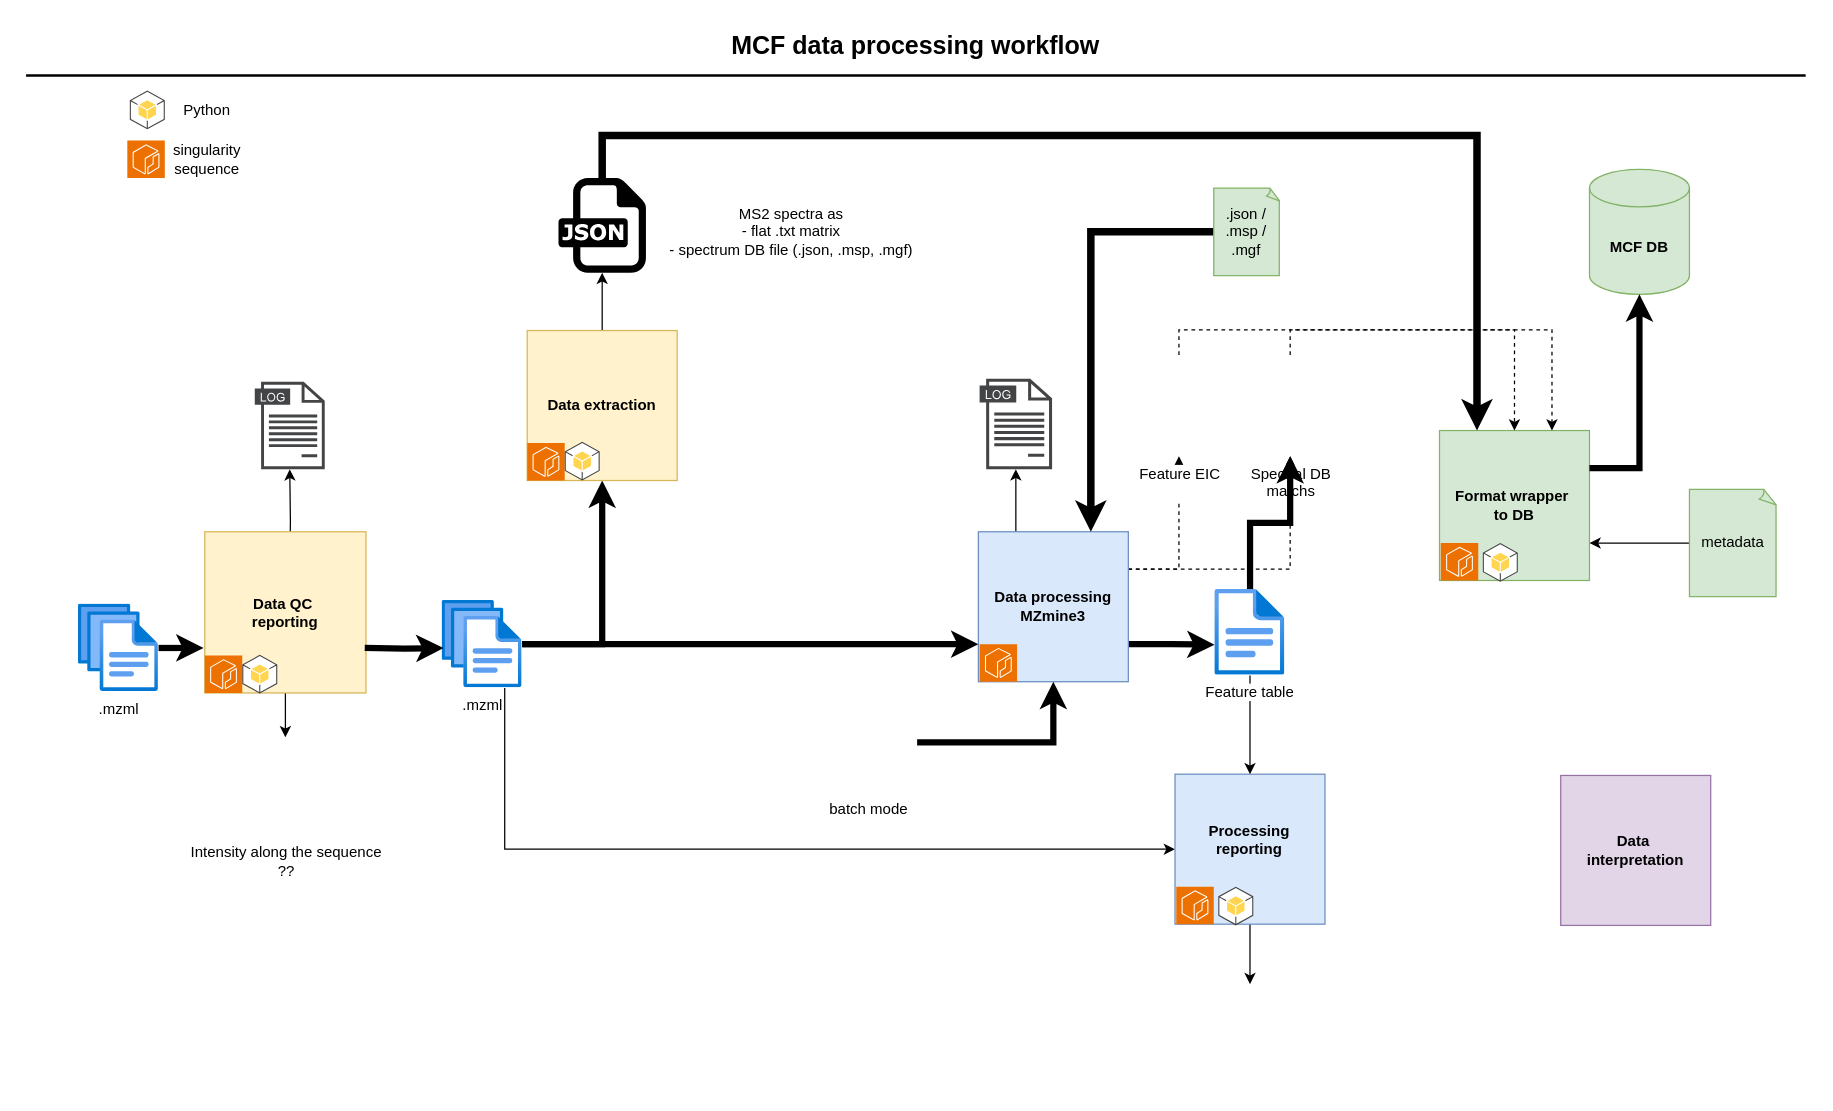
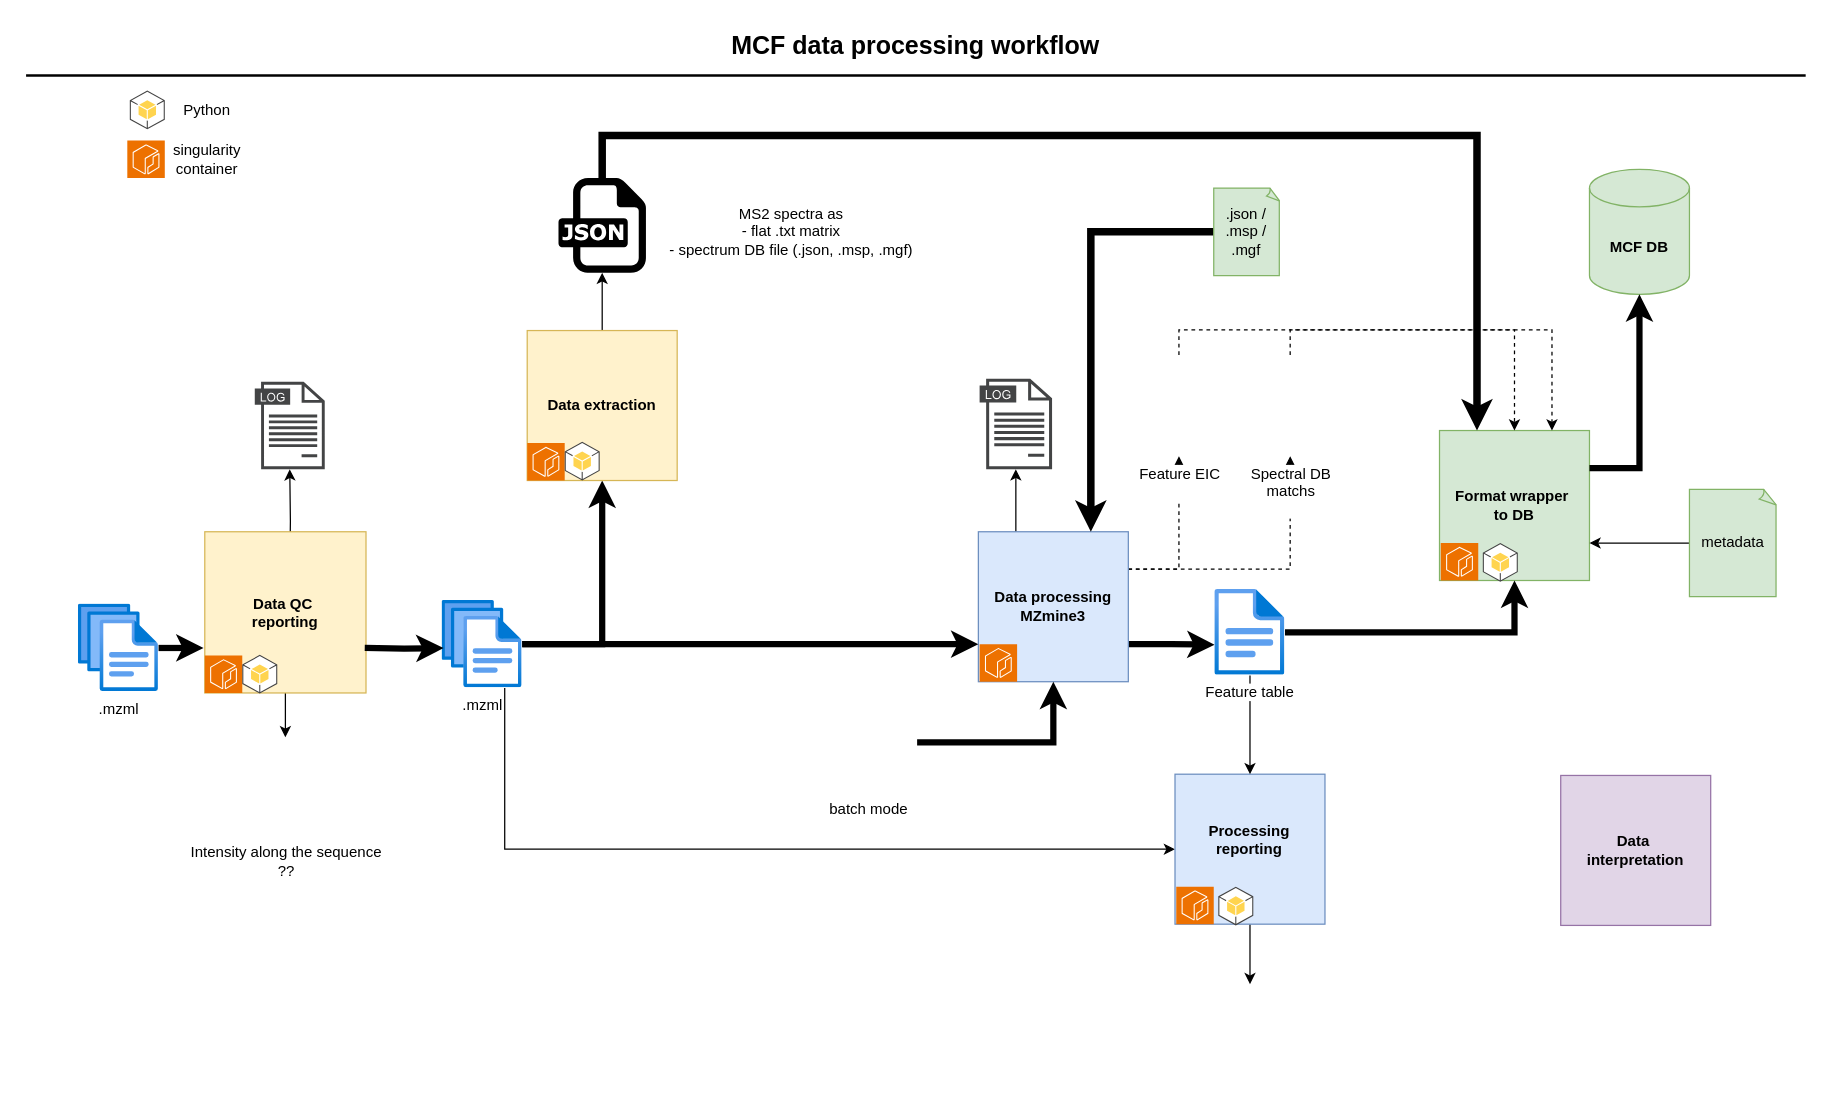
(207, 159) -> (207, 159)
(1250, 538) -> (1416, 633)
